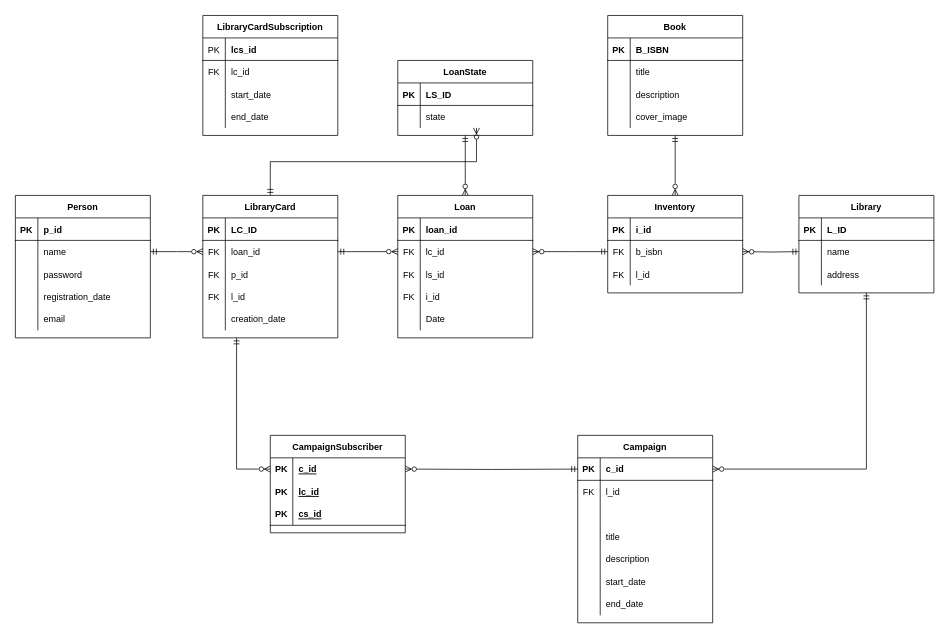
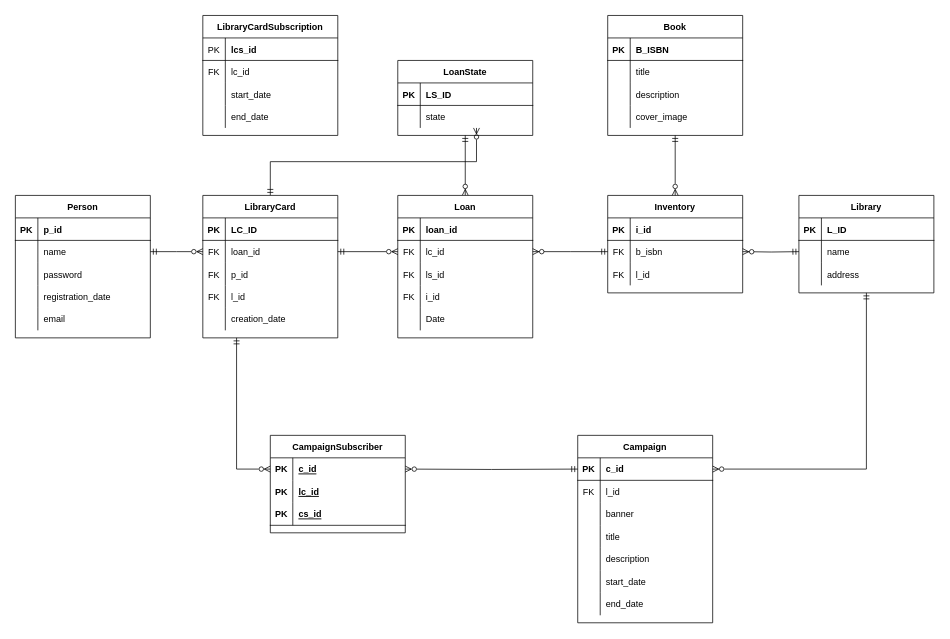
none -> (657, 514)
